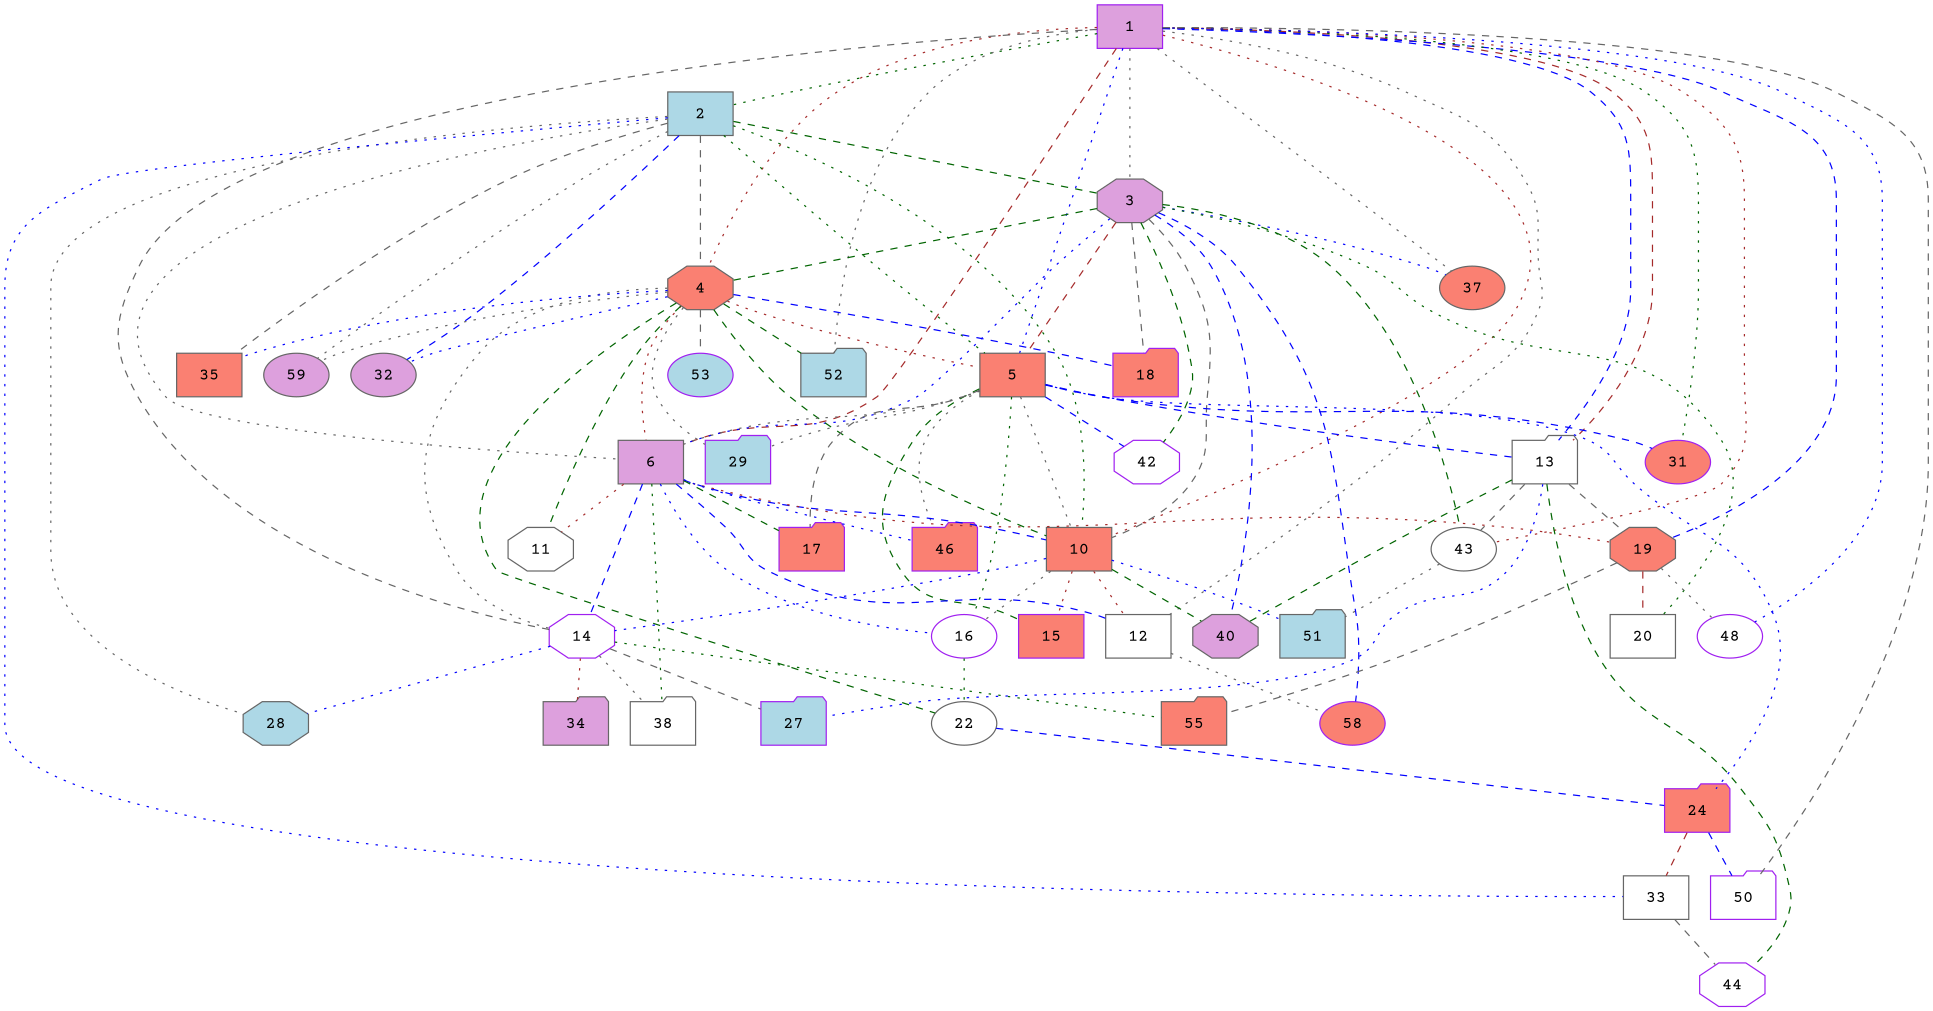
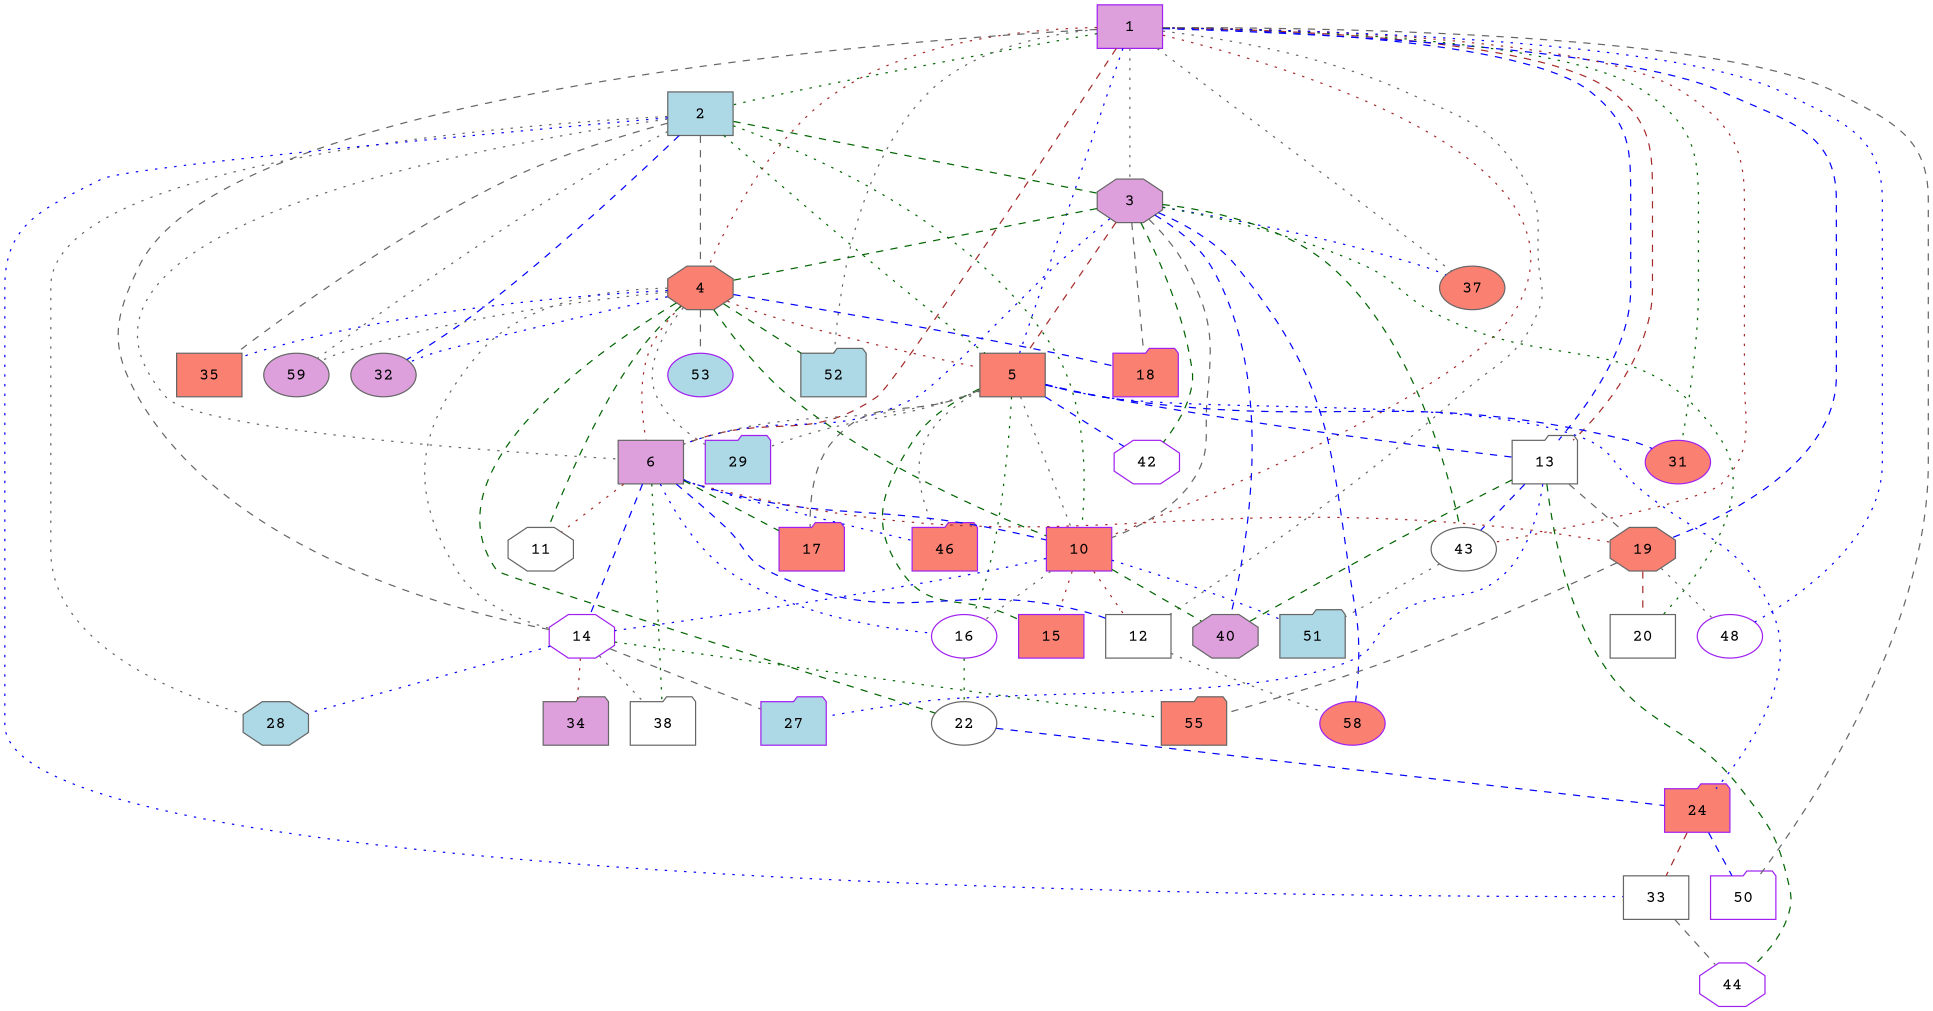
(1503, 507) -> (1503, 507)
(1079, 549) -> (1079, 549)
